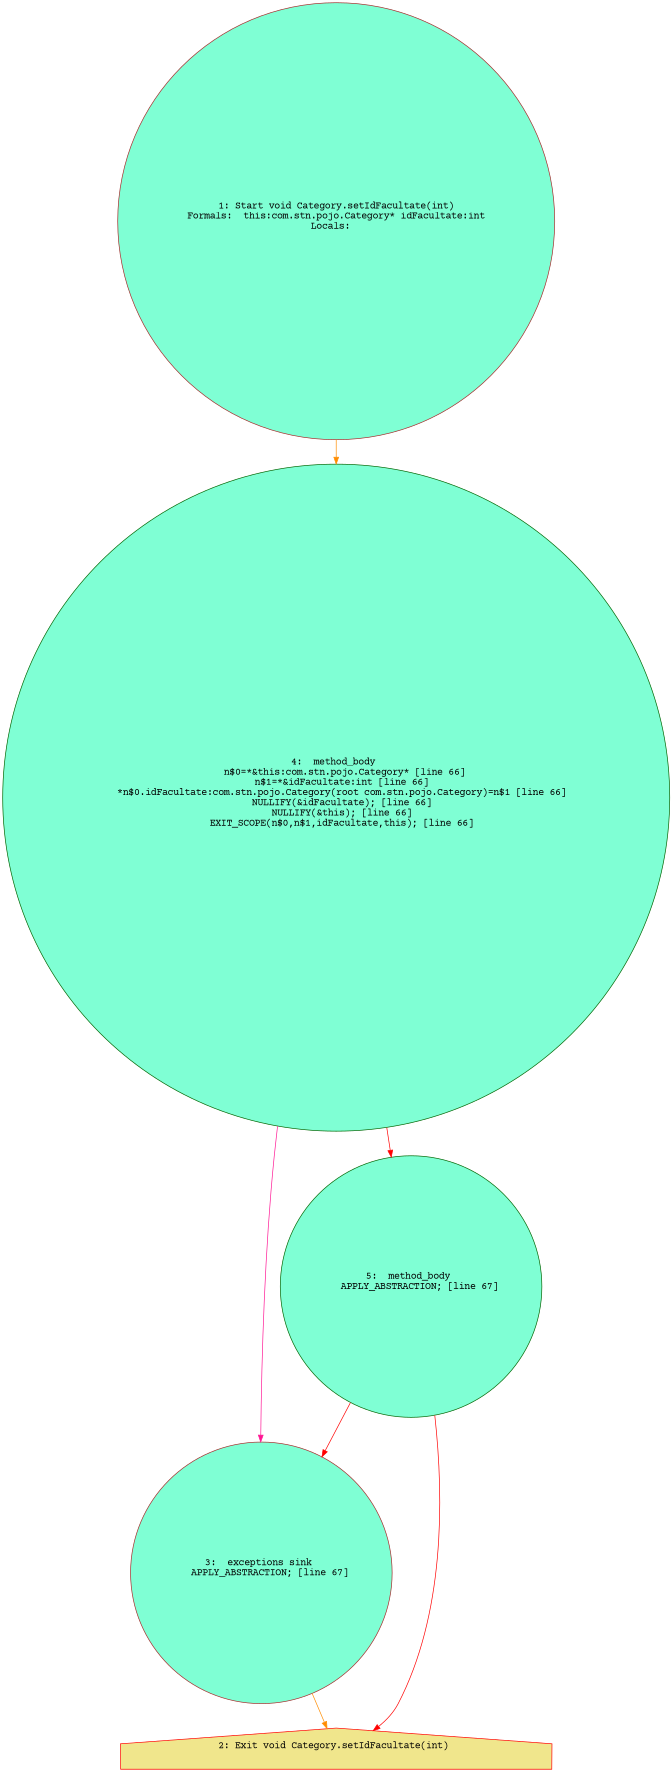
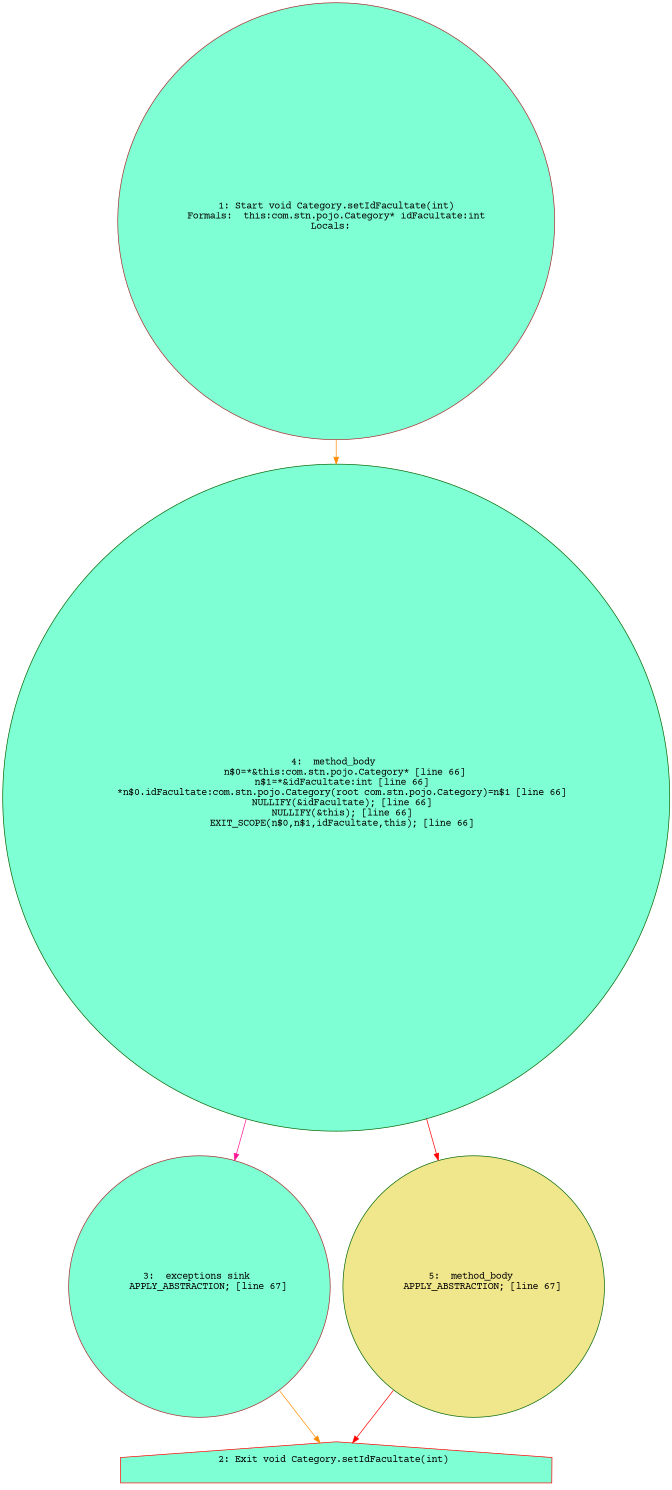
(411, 1287) -> (474, 1287)
(338, 1427) -> none
(336, 1751) -> (336, 1465)
